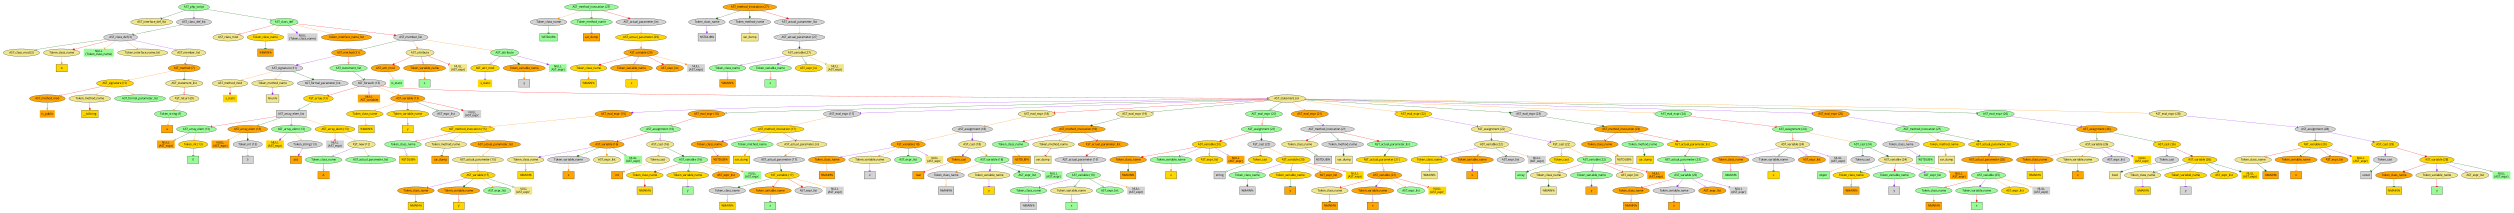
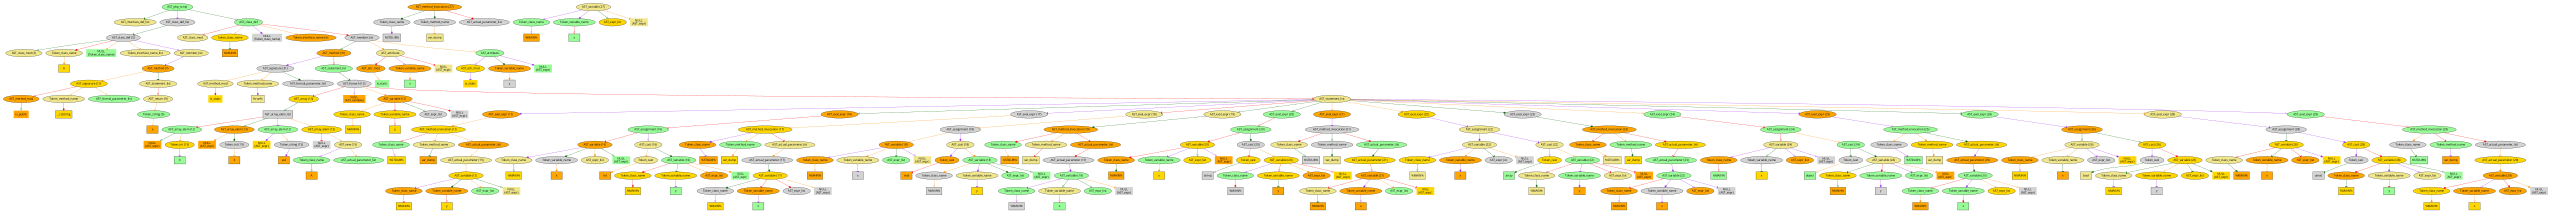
(799, 37) -> none
none -> (2306, 114)
(248, 160) -> (234, 160)
